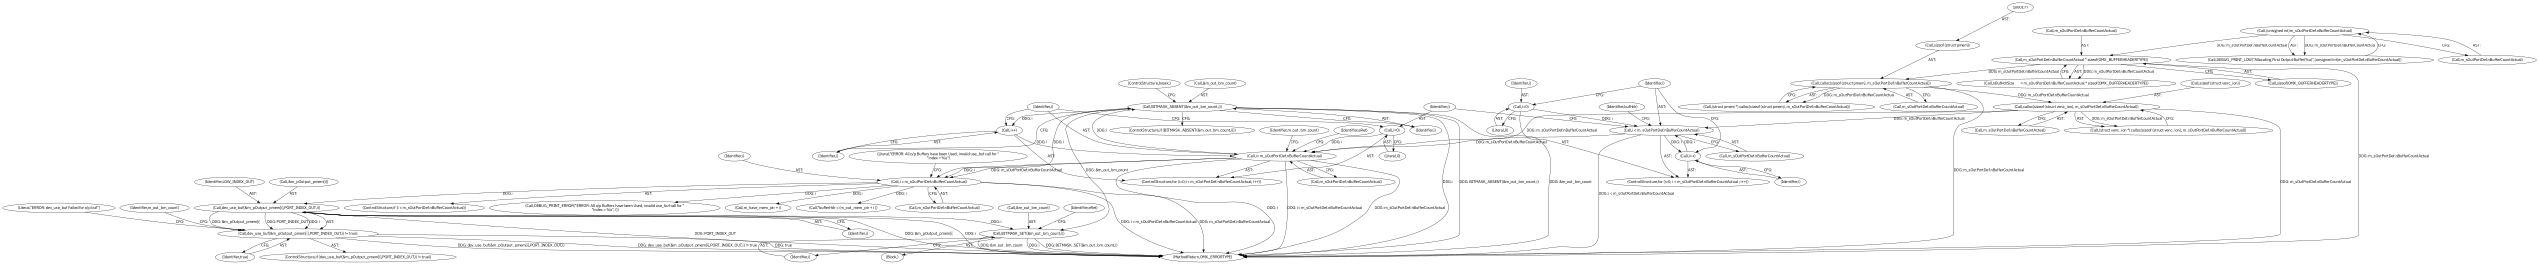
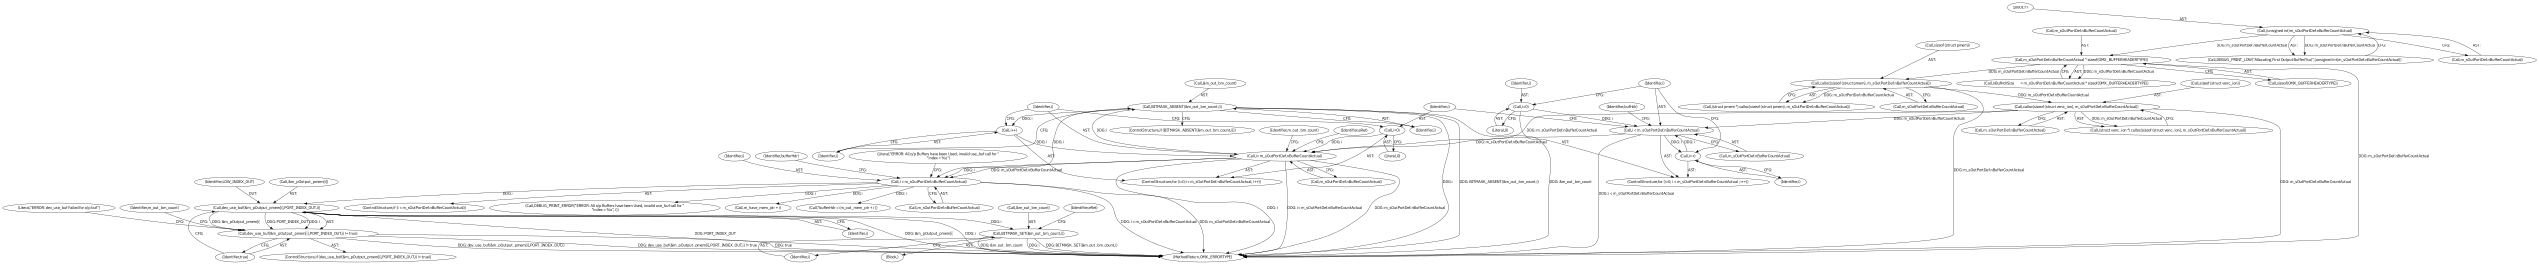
(1986, 26) -> (2146, 18)
(1149, 84) -> none
none -> (781, 156)
(1077, 159) -> none
(253, 194) -> (253, 194)
none -> (191, 234)
